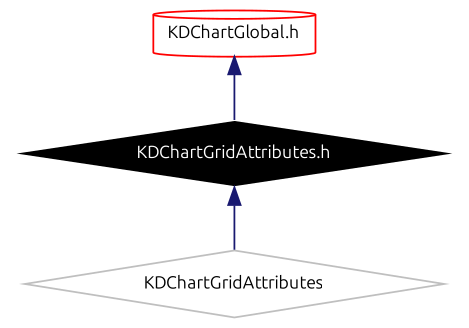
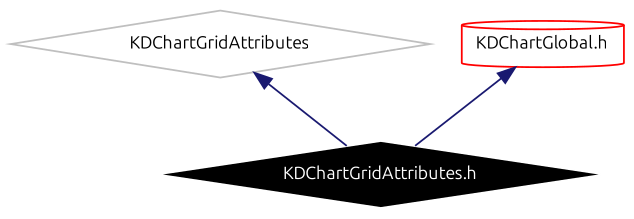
(234, 228) -> (308, 115)
